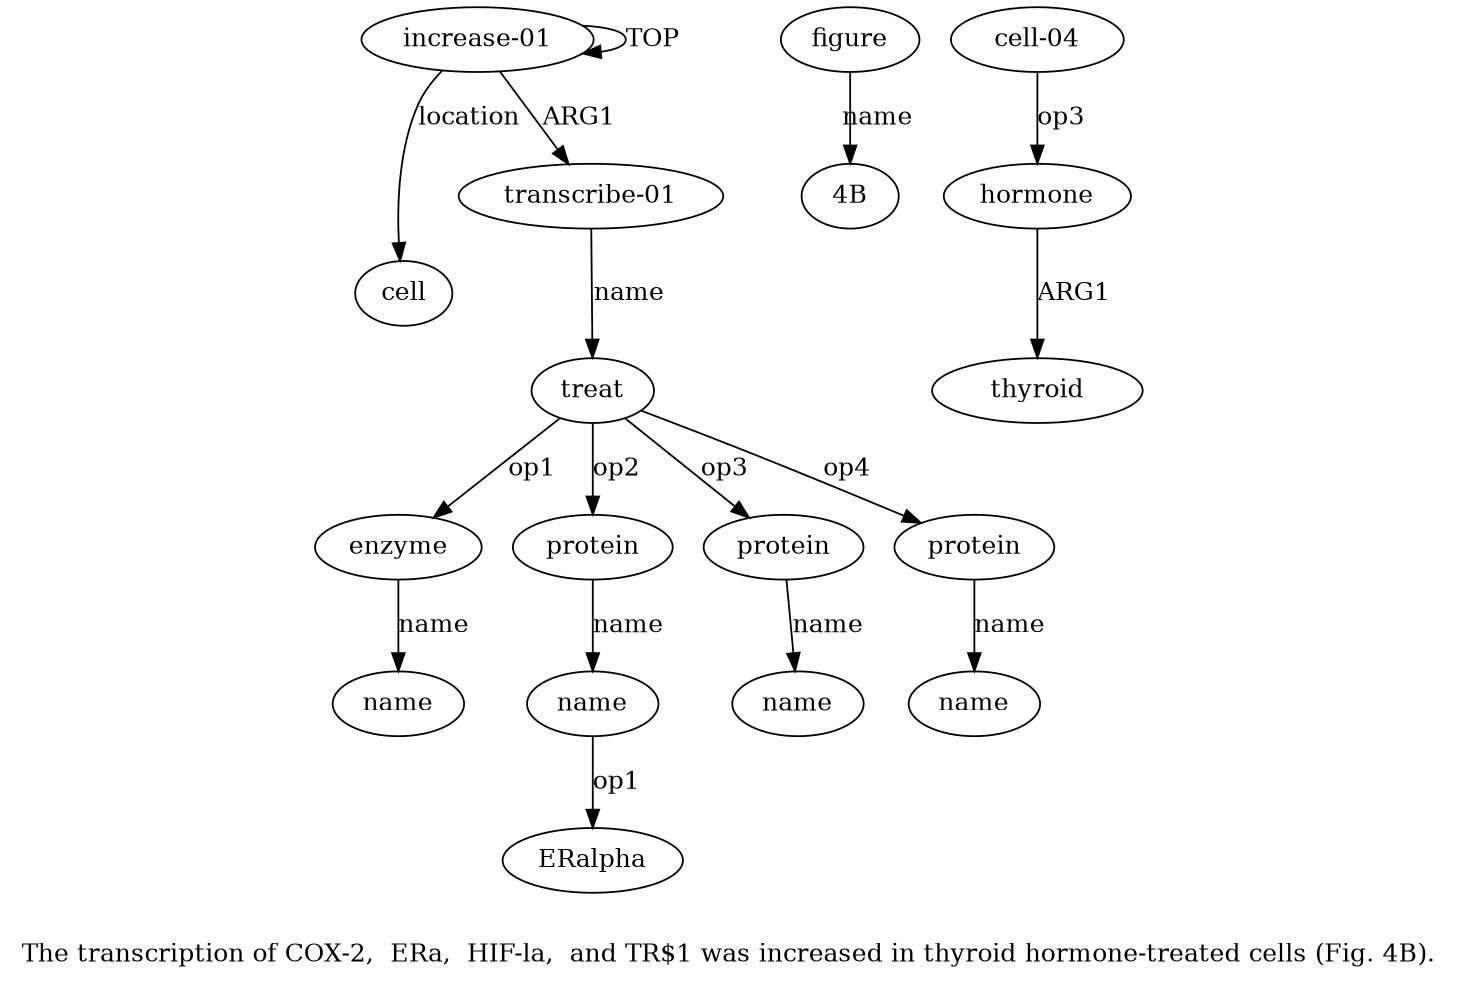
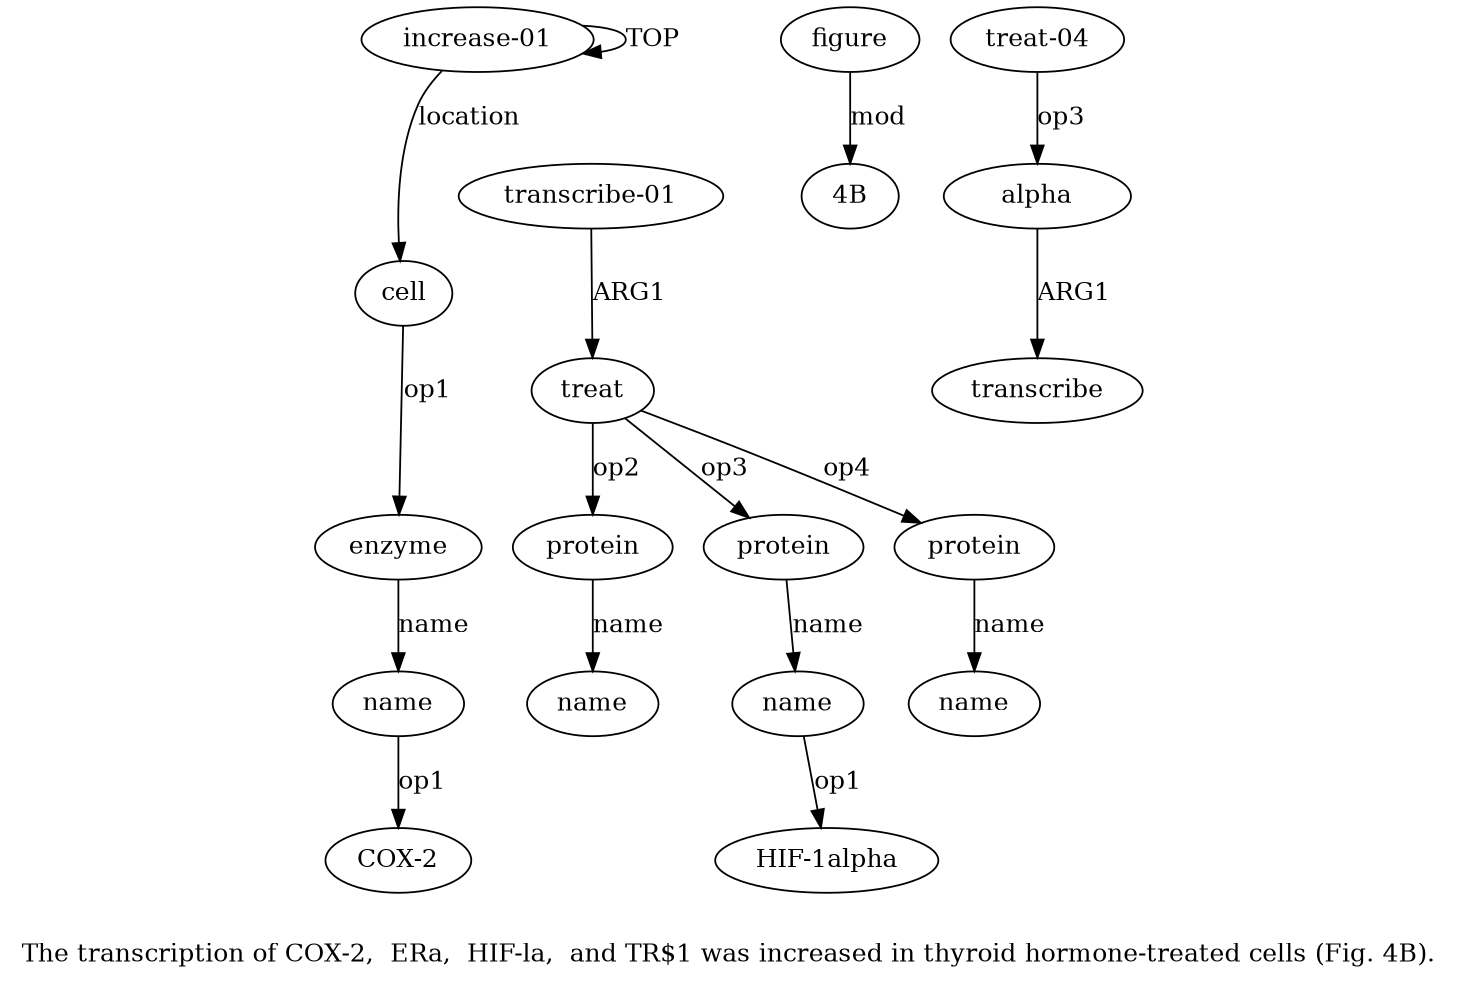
(1037, 40) -> (1037, 40)
(529, 111) -> none
(878, 118) -> (878, 118)
(1037, 196) -> (1037, 196)
(630, 293) -> (630, 293)
(1037, 391) -> (1037, 391)
(504, 462) -> (401, 411)
none -> (398, 860)
(593, 860) -> none
none -> (827, 860)
